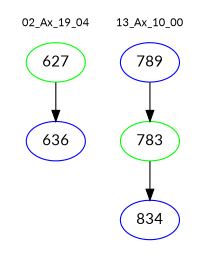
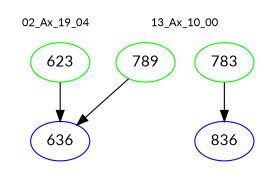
(56, 62) -> (60, 62)
(150, 62) -> (146, 62)
(150, 96) -> (115, 91)
(150, 220) -> (224, 141)
